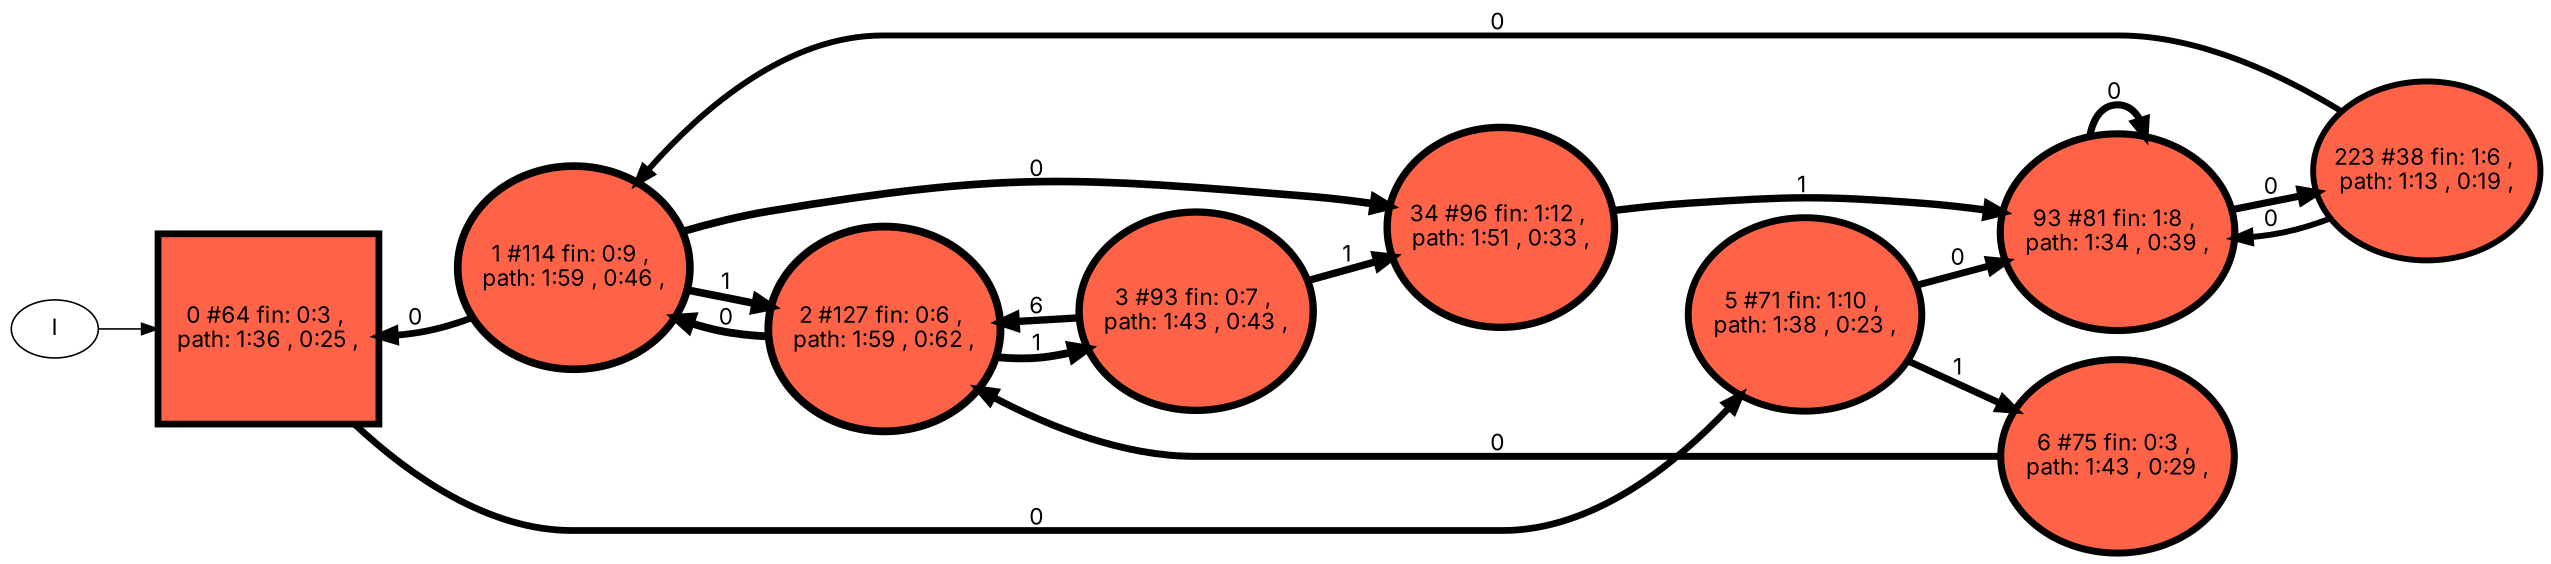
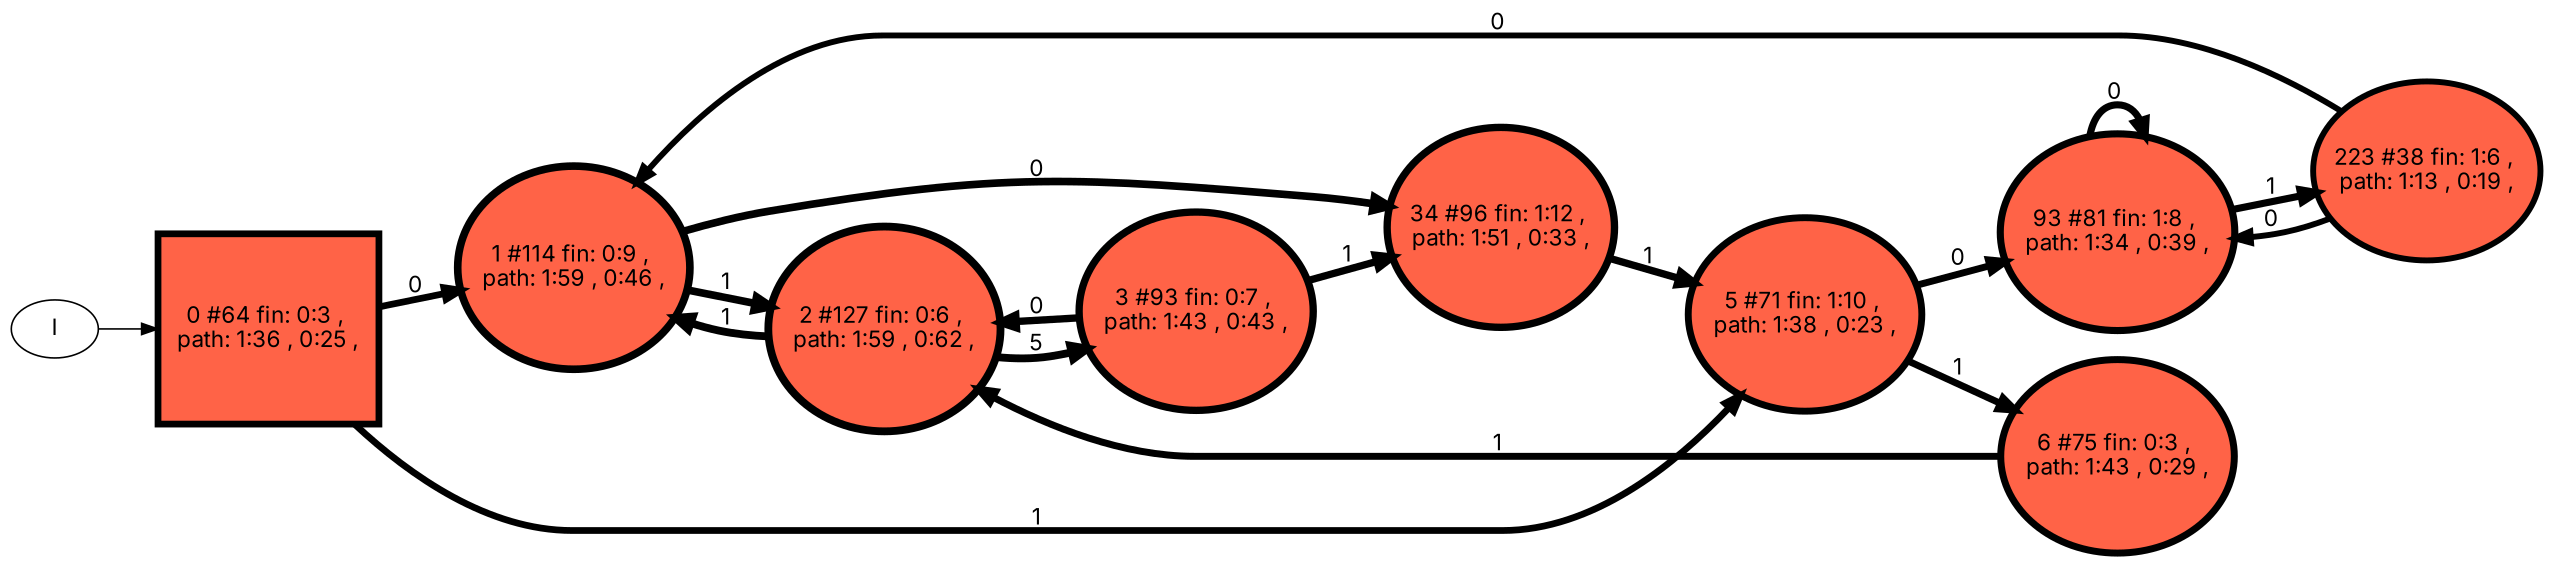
(2274, 188) -> (2274, 188)
(1800, 198) -> (1644, 268)
(1040, 307) -> (1040, 307)
(729, 318) -> (729, 318)
(435, 329) -> (412, 300)
(1040, 344) -> (1040, 344)
(1501, 444) -> (1501, 444)
(1040, 518) -> (1040, 518)
